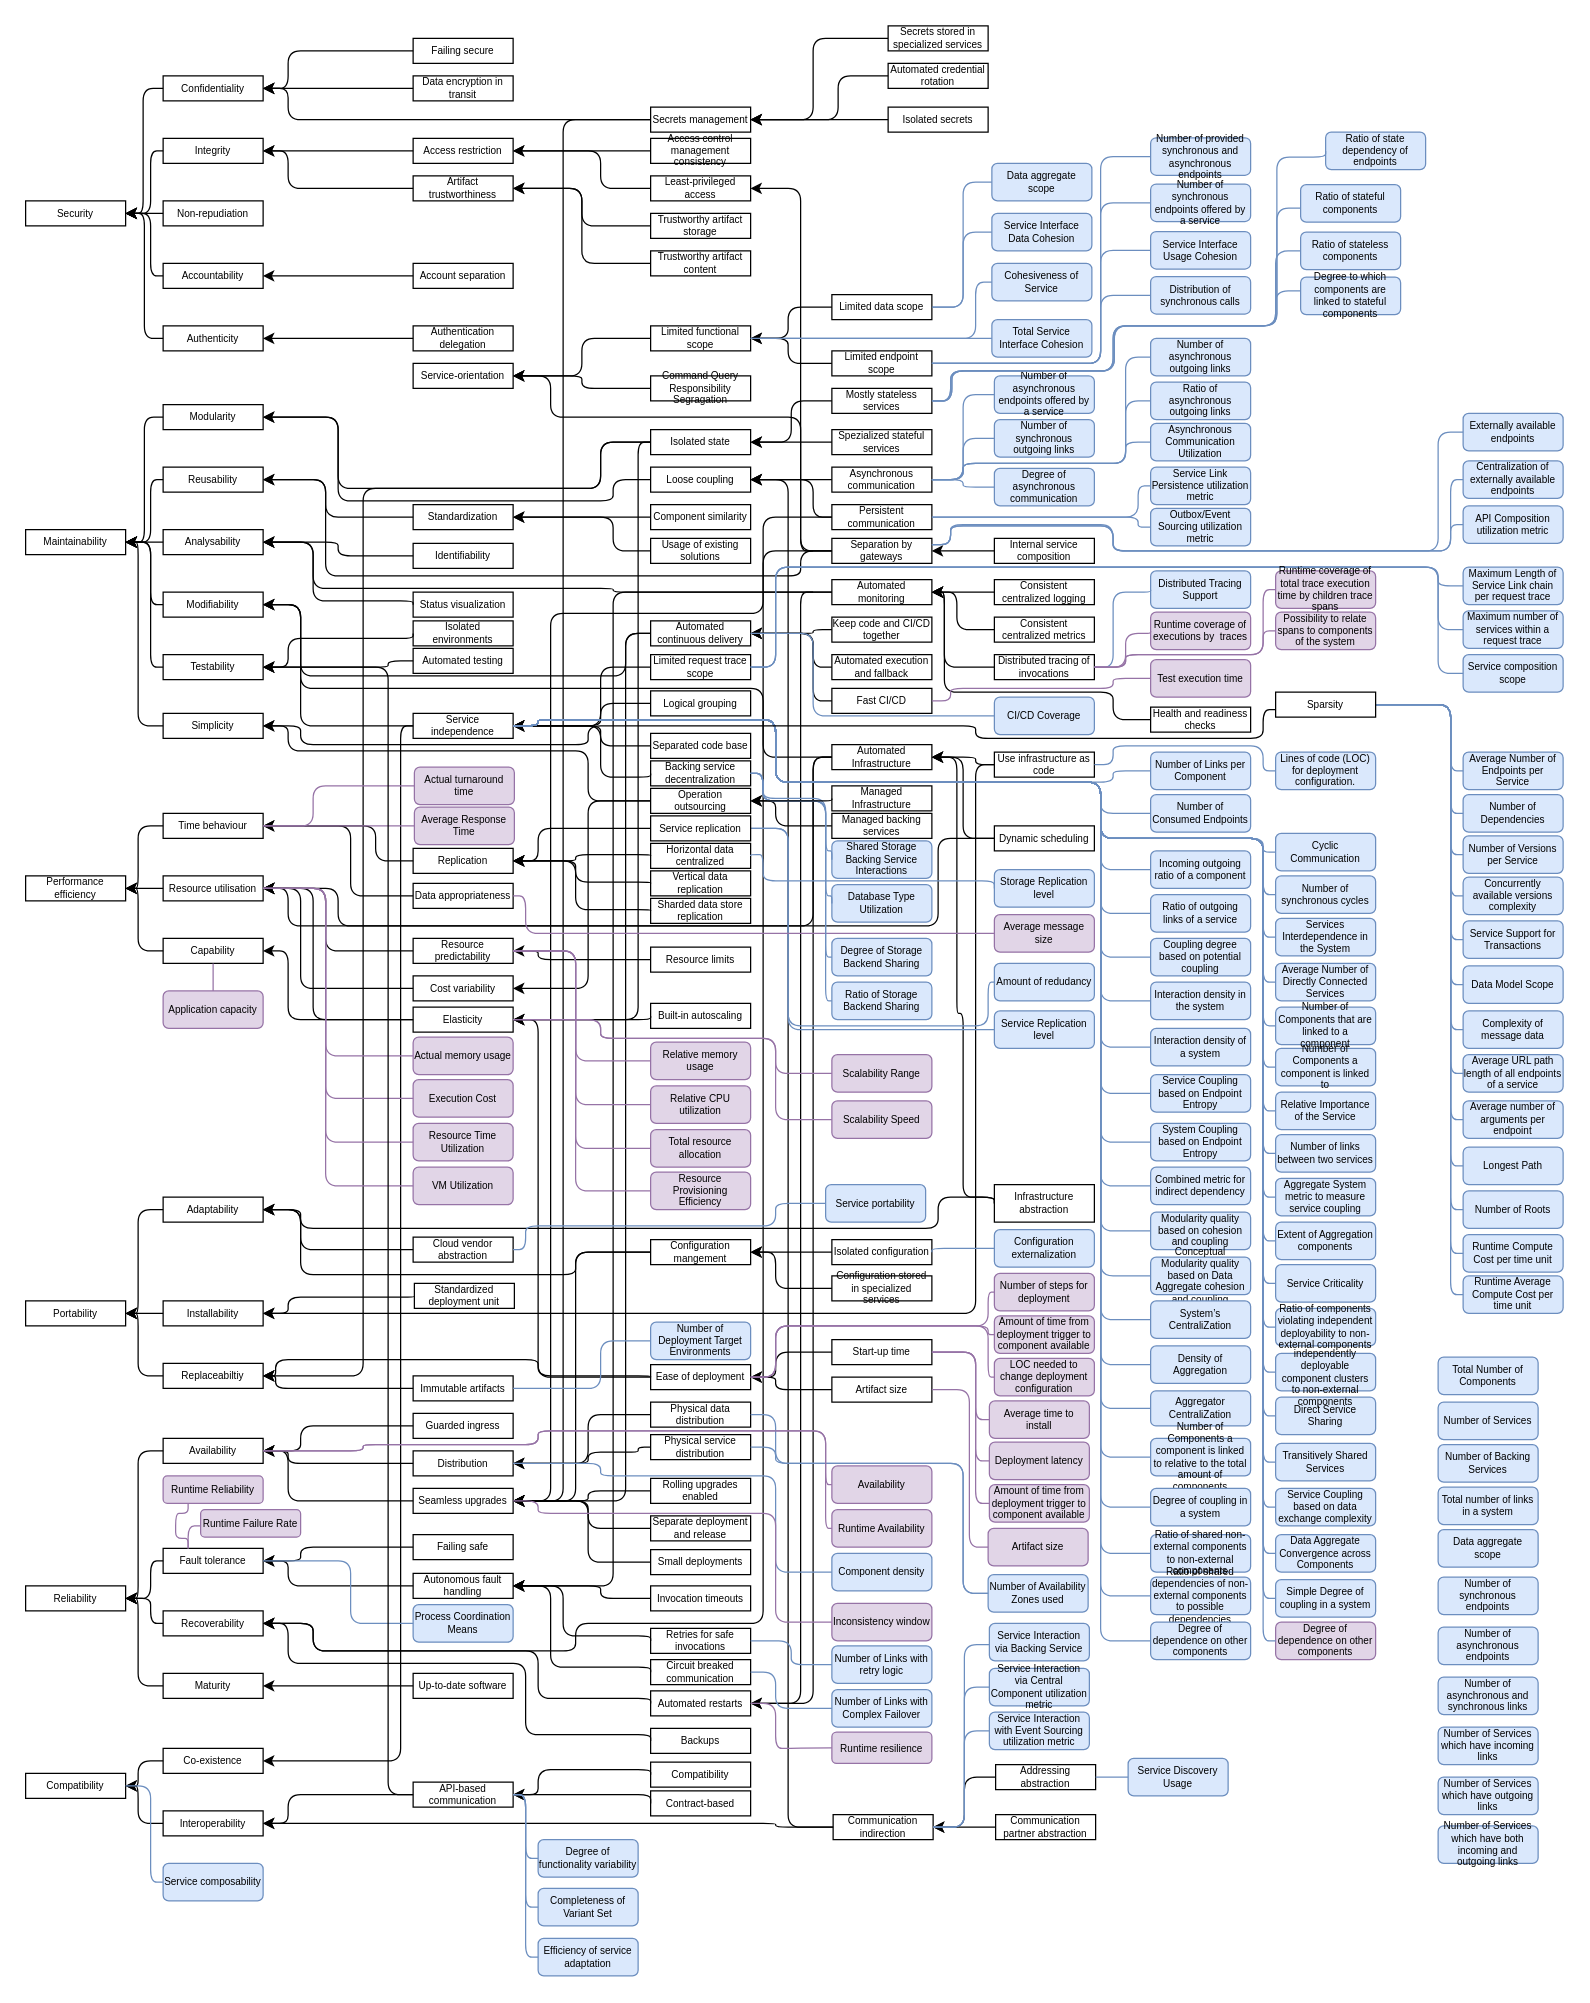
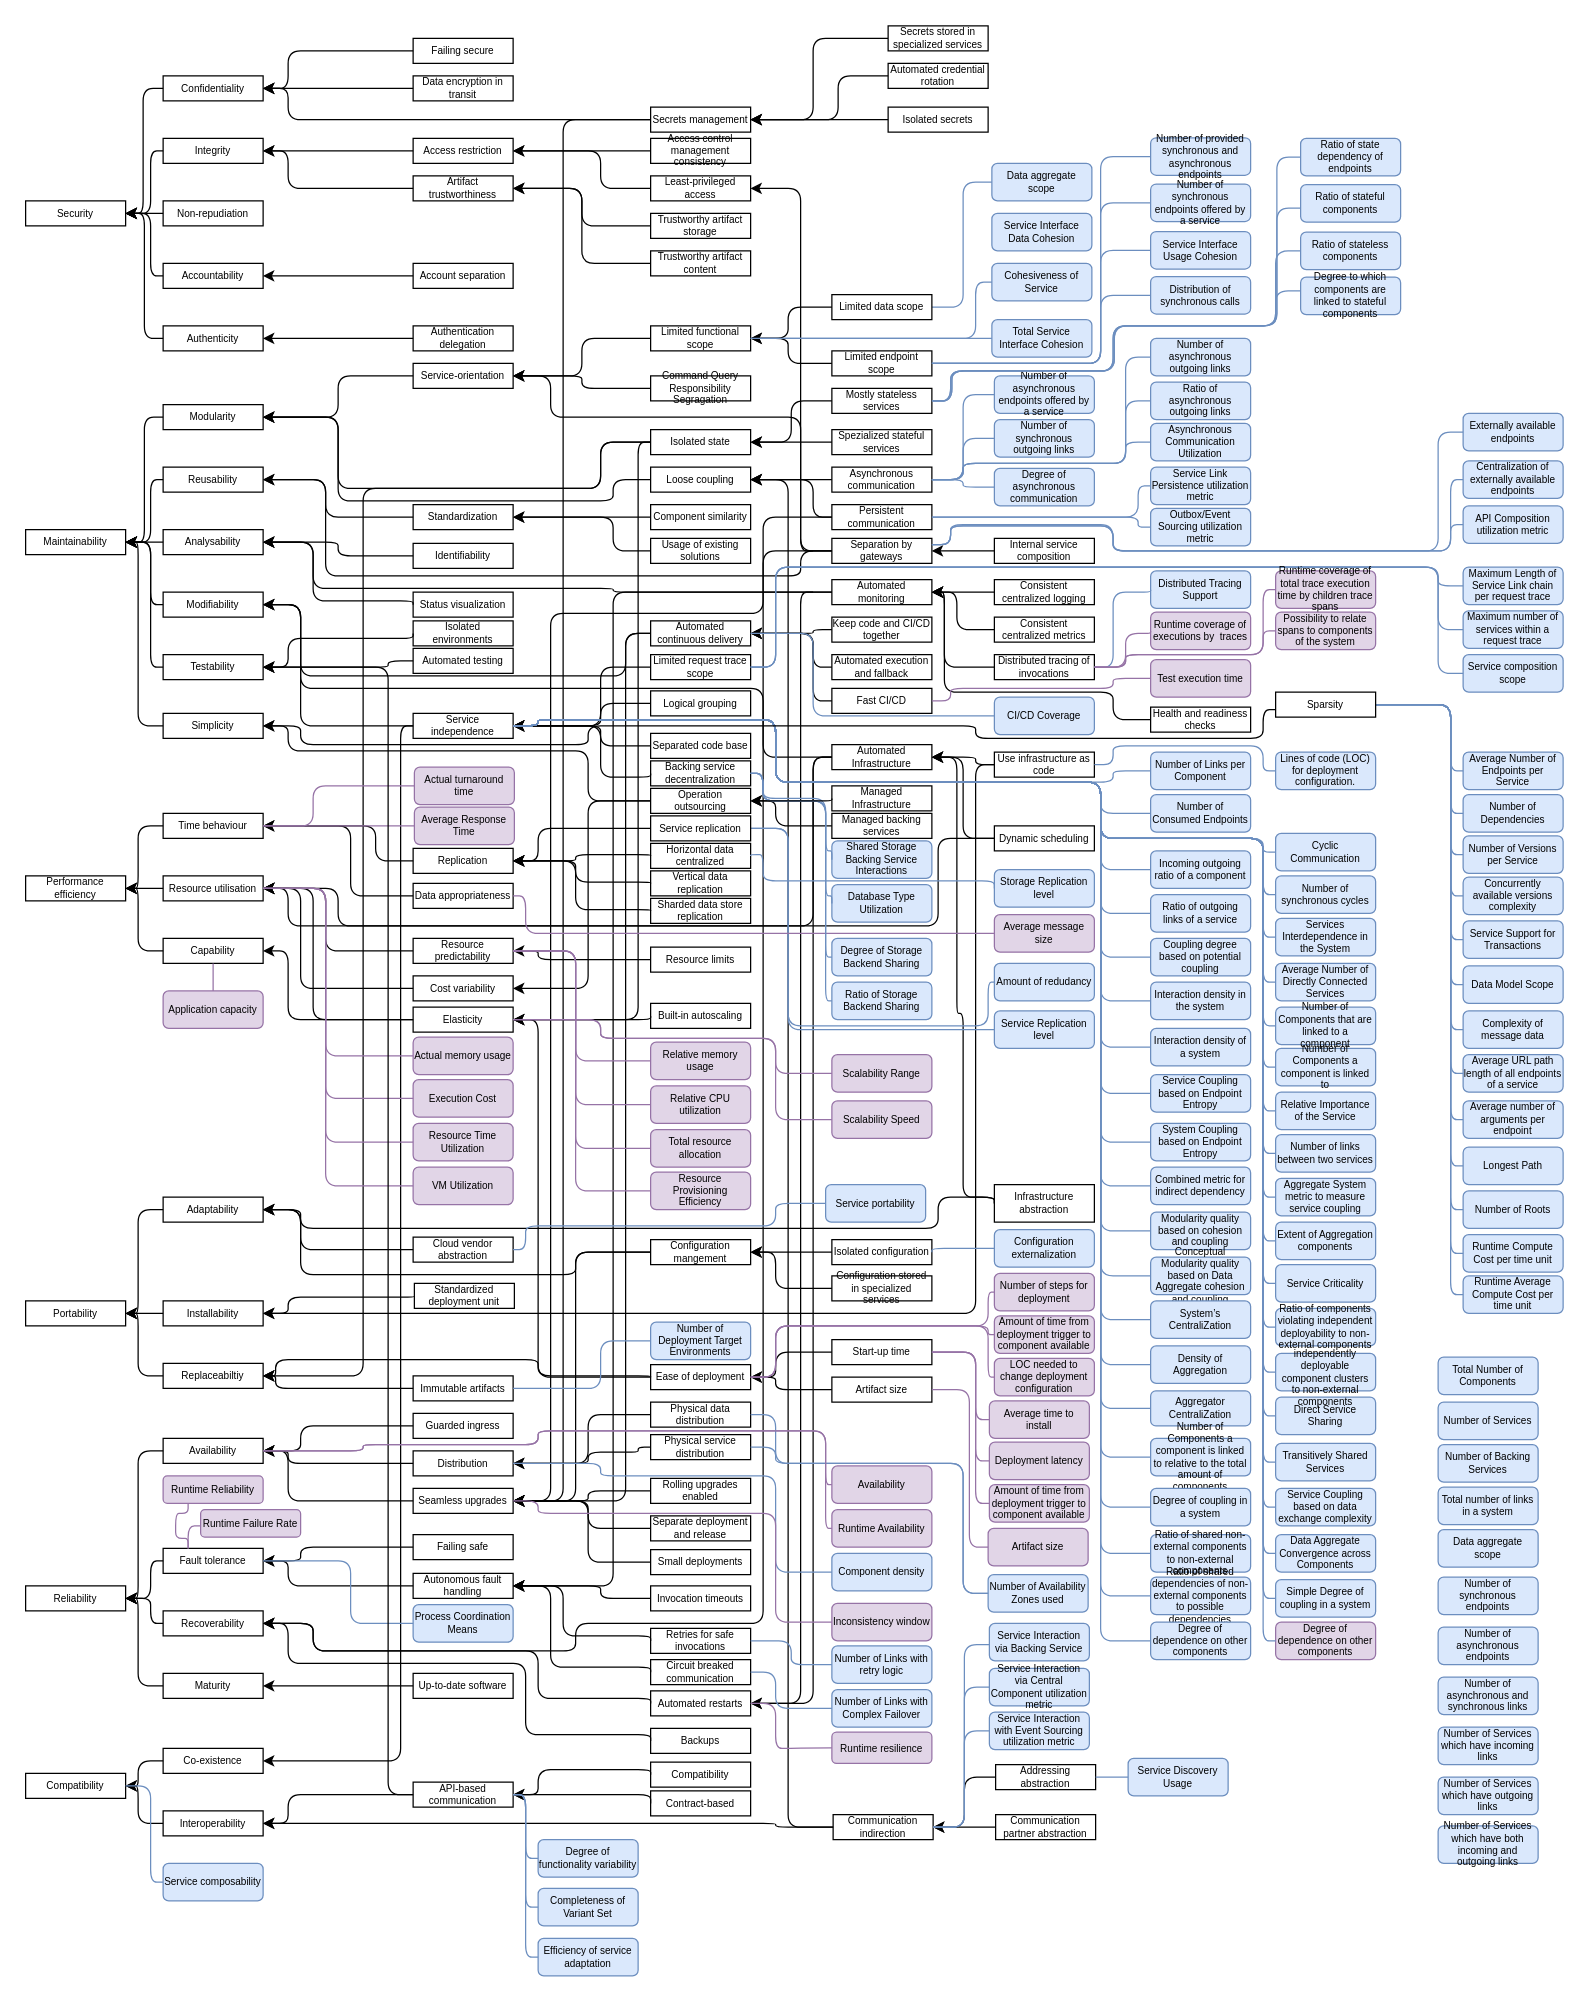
(1376, 151) -> (1351, 157)
(980, 232) -> none
none -> (363, 376)
